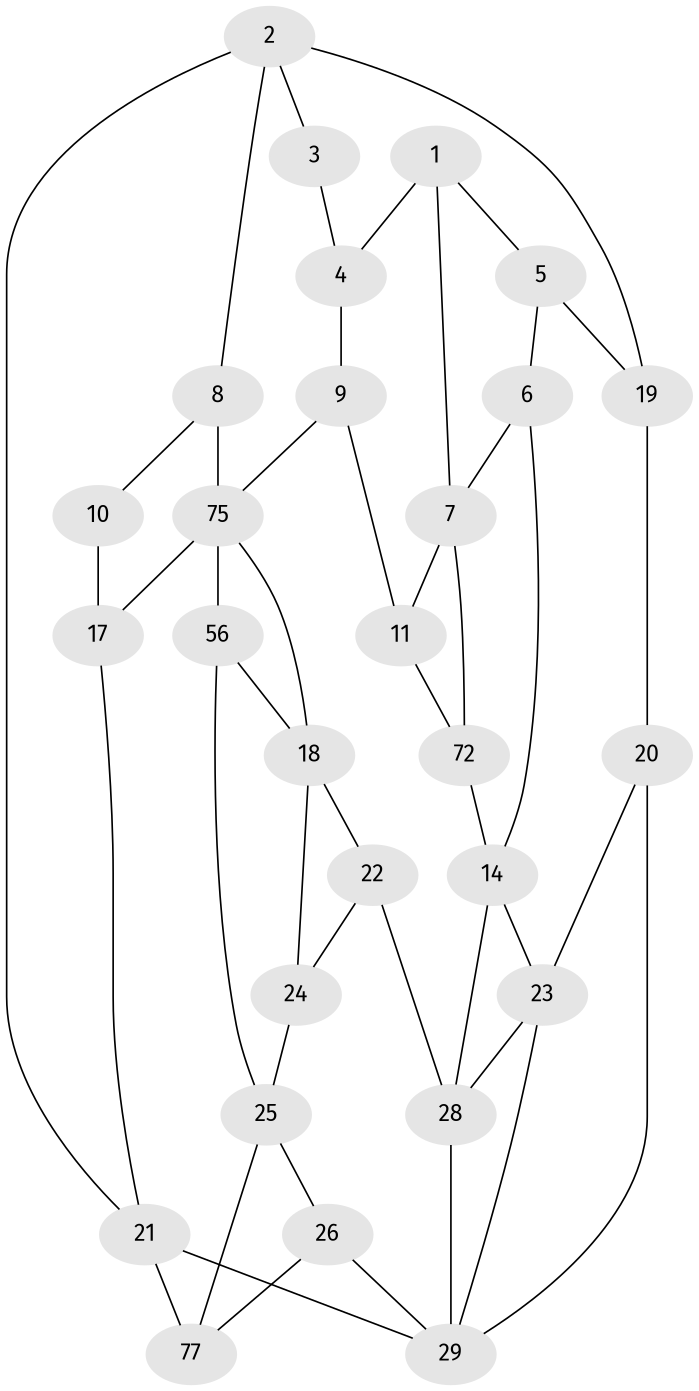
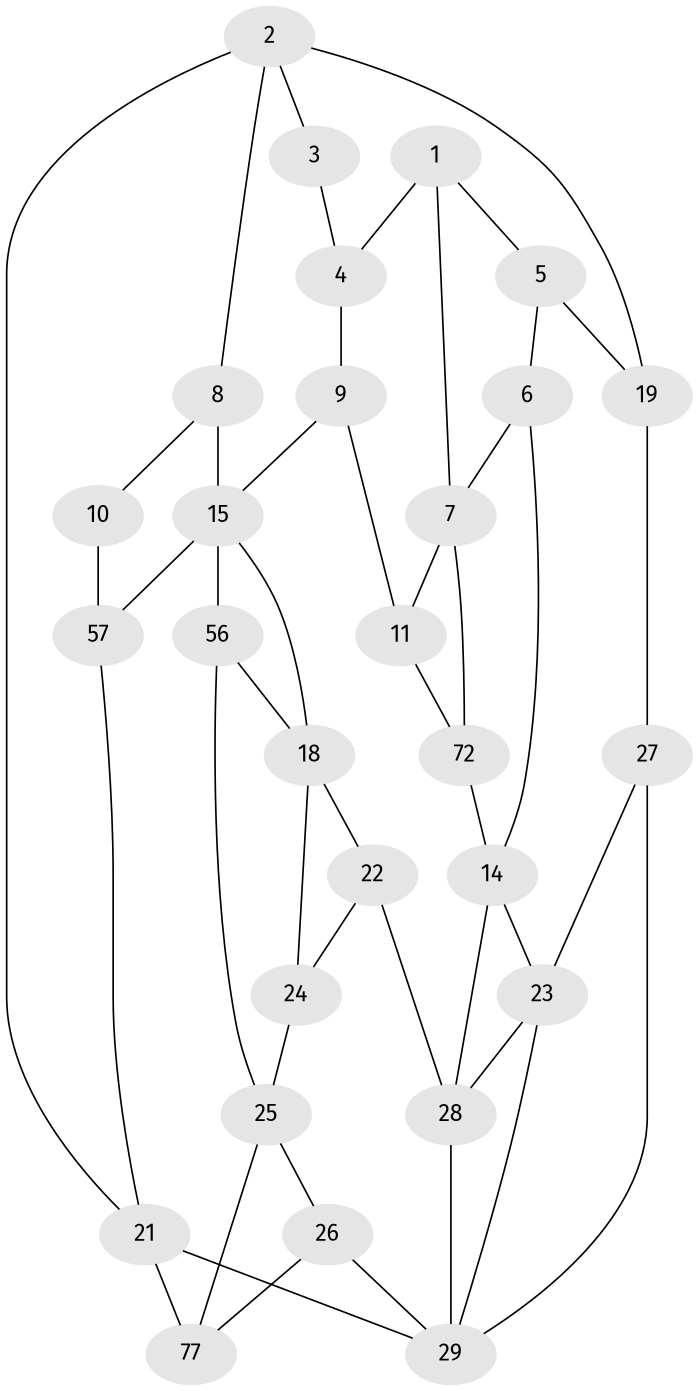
(218, 516) -> (218, 516)
(98, 636) -> (98, 636)
(647, 755) -> (647, 755)
